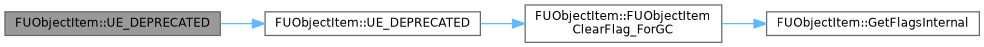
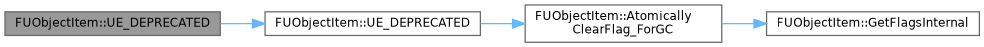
(623, 24) -> (623, 24)
